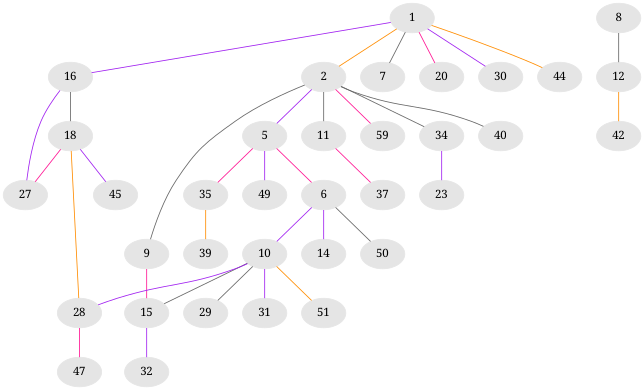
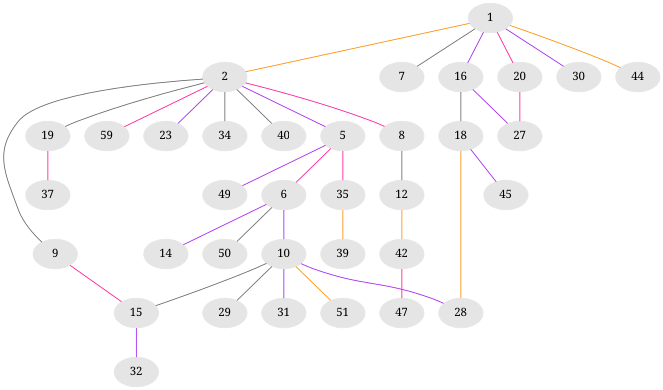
none -> (316, 102)
(324, 136) -> (48, 136)
(48, 166) -> (520, 107)
(442, 166) -> (195, 106)
(79, 343) -> (402, 284)
